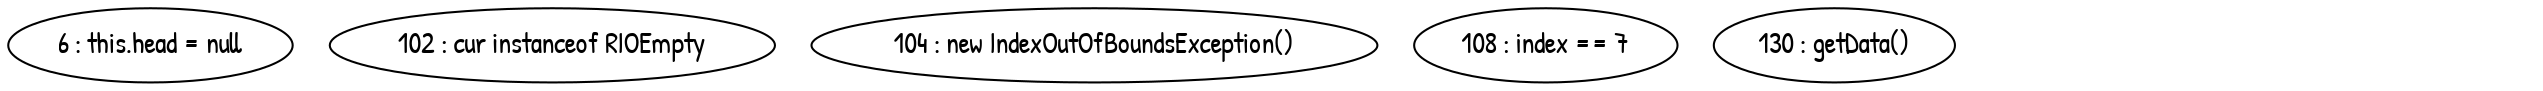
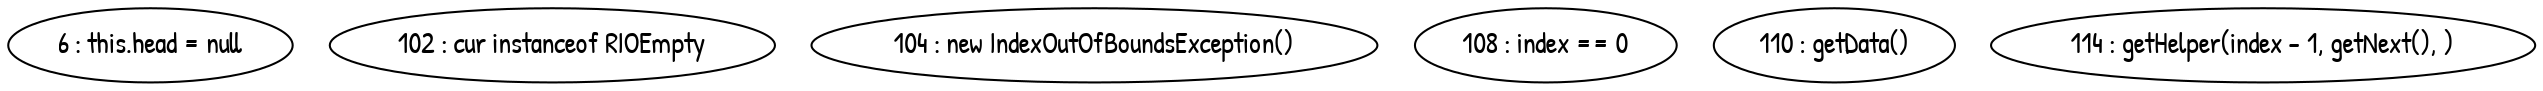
(1546, 45) -> (1546, 45)
(1834, 45) -> (1834, 45)
none -> (2263, 45)
